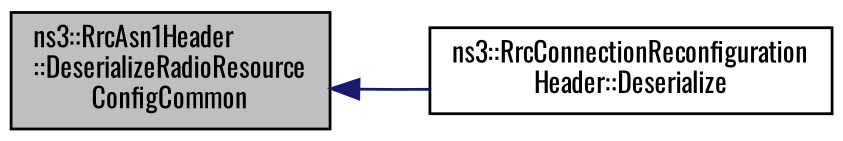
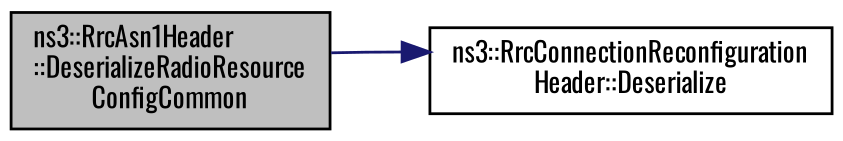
(395, 89) -> (367, 52)
